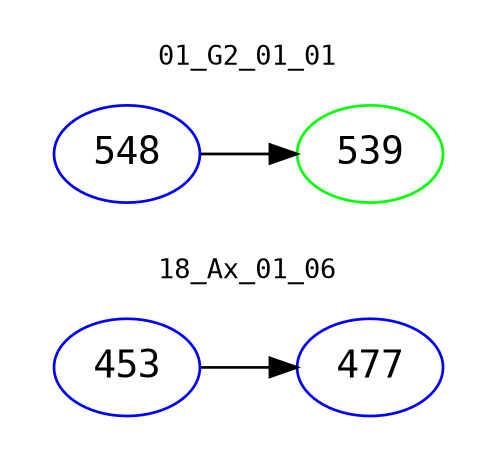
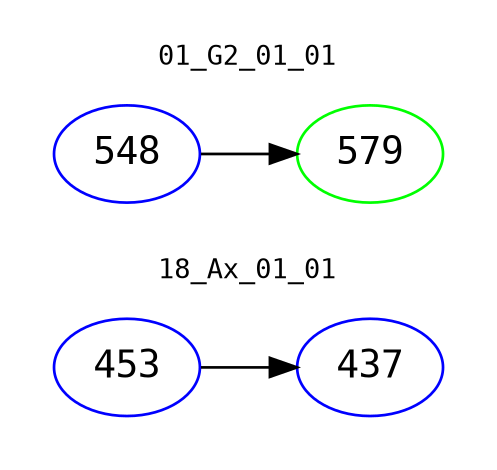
(370, 154) -> (370, 154)
(249, 271) -> (249, 271)
(370, 367) -> (370, 367)
